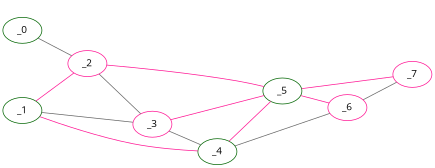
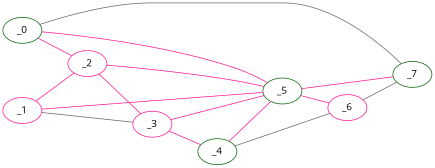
none -> (228, 3)
(55, 47) -> (55, 47)
none -> (157, 48)
(412, 74) -> (412, 74)
(120, 94) -> (120, 94)
(22, 110) -> (22, 110)
(185, 138) -> (185, 138)
(117, 140) -> (152, 101)
